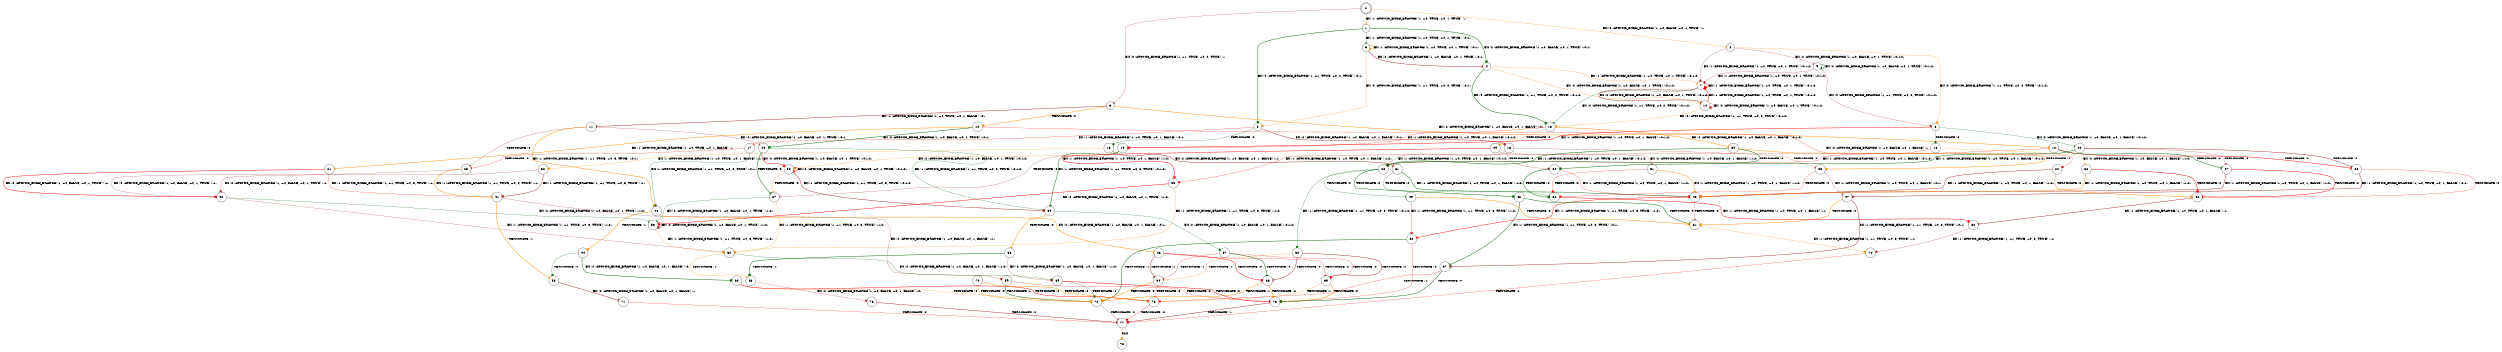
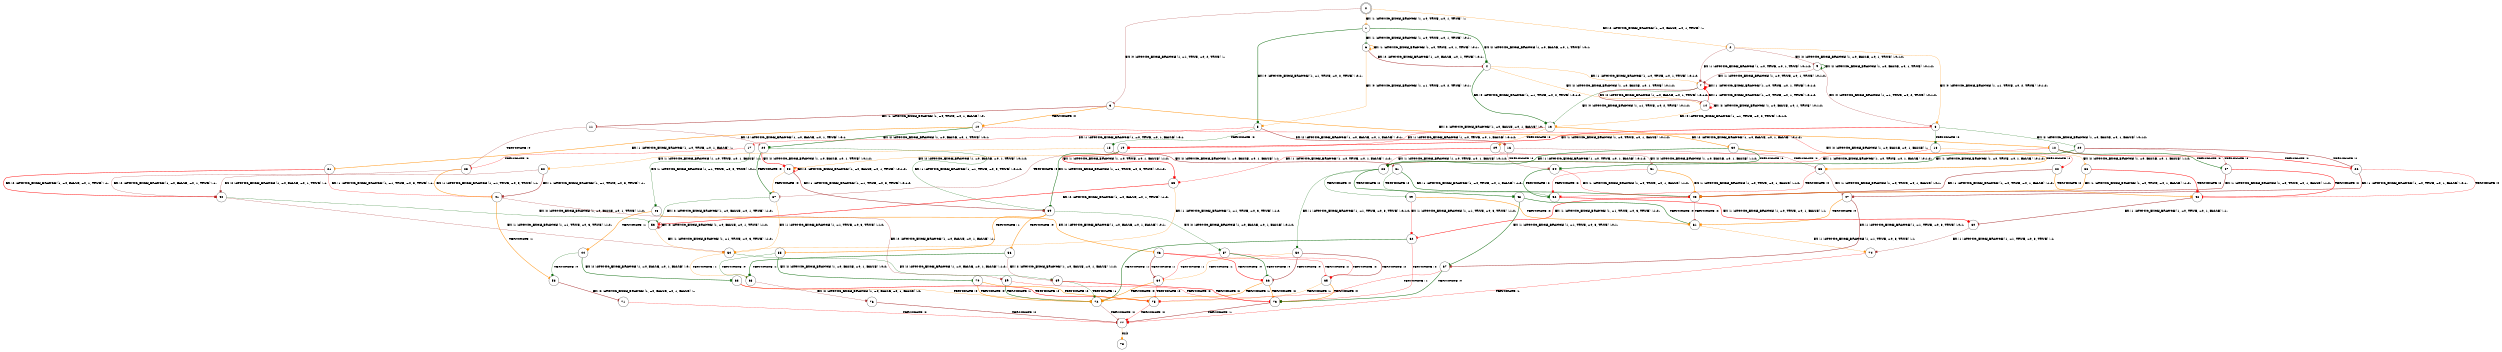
(562, 165) -> none
none -> (780, 253)
